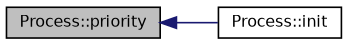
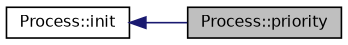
(197, 23) -> (167, 23)
